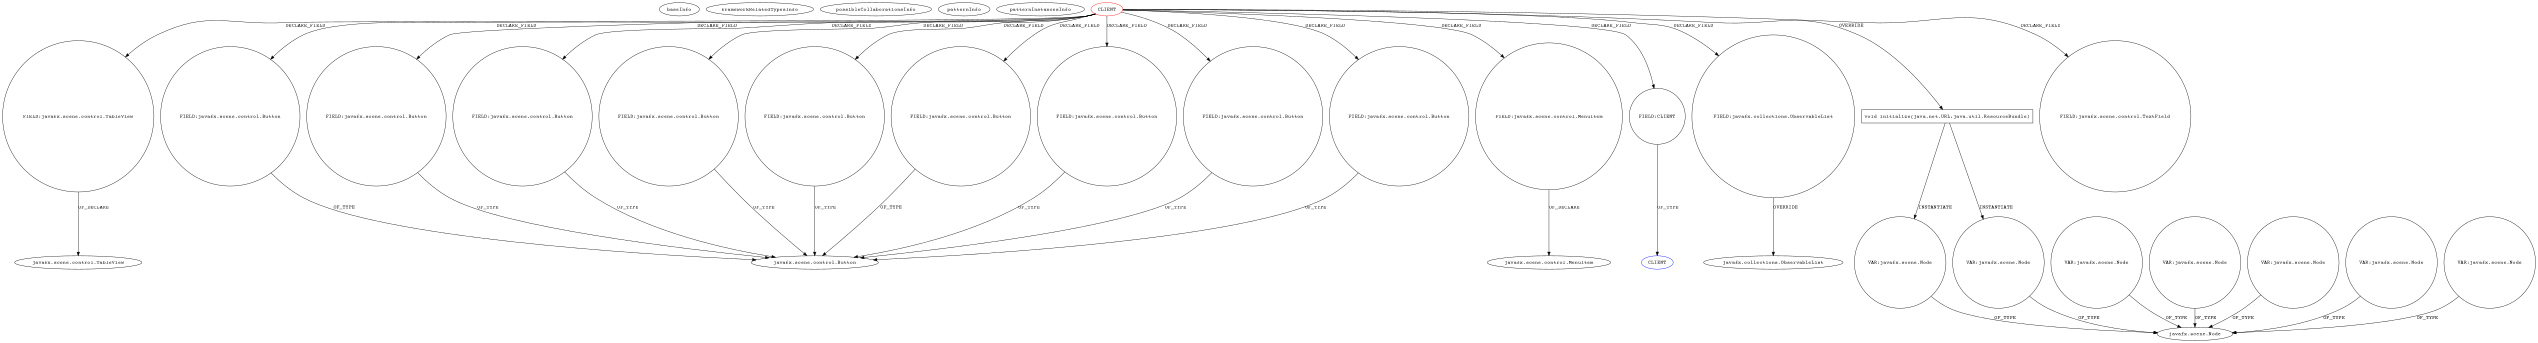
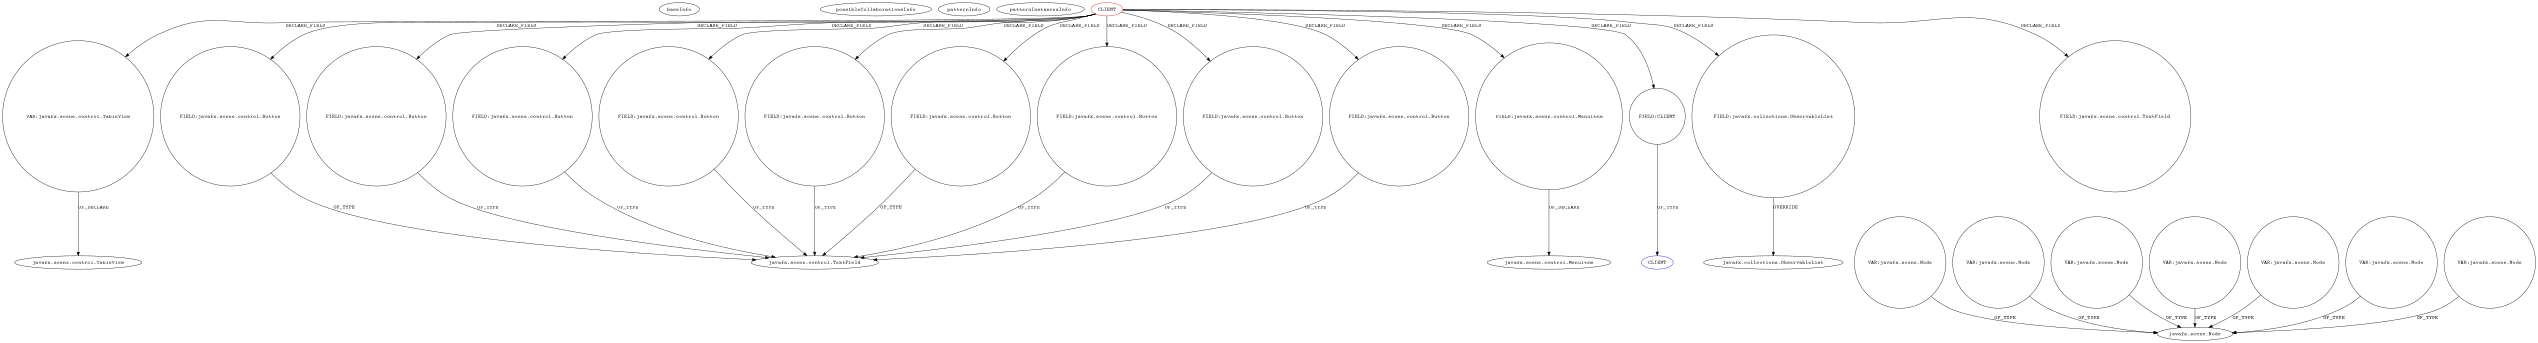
(760, 9) -> none
(78, 116) -> (78, 116)
(1947, 116) -> none
(815, 262) -> (815, 262)
